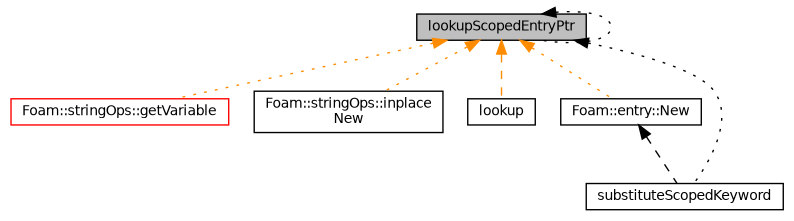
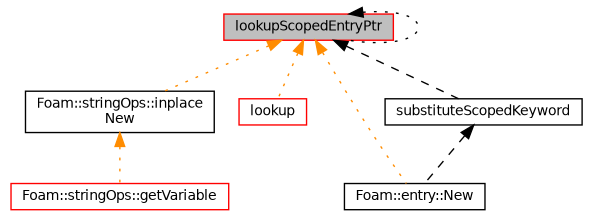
(502, 27) -> (309, 27)
(304, 71) -> (120, 165)
(502, 77) -> (288, 76)
(700, 79) -> (402, 72)
(502, 112) -> (273, 112)
(662, 160) -> (445, 160)
